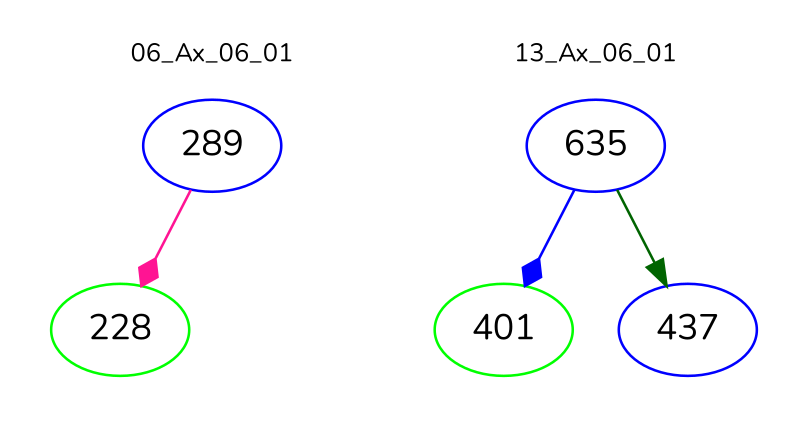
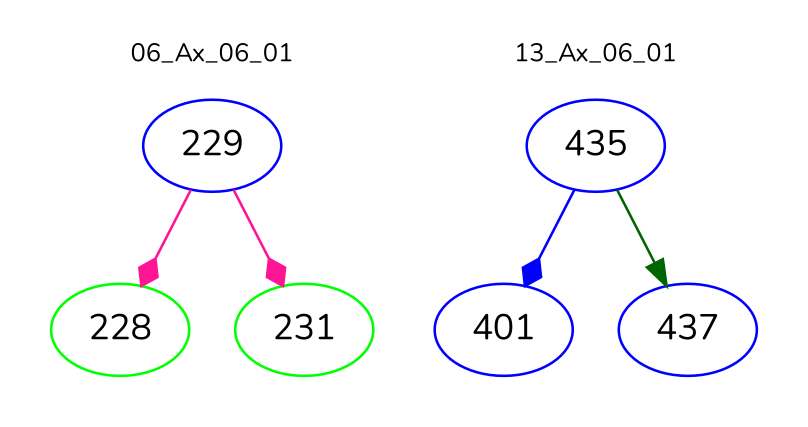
(212, 146) -> (212, 146)
(596, 146) -> (596, 146)
none -> (304, 330)
(504, 330) -> (504, 330)
